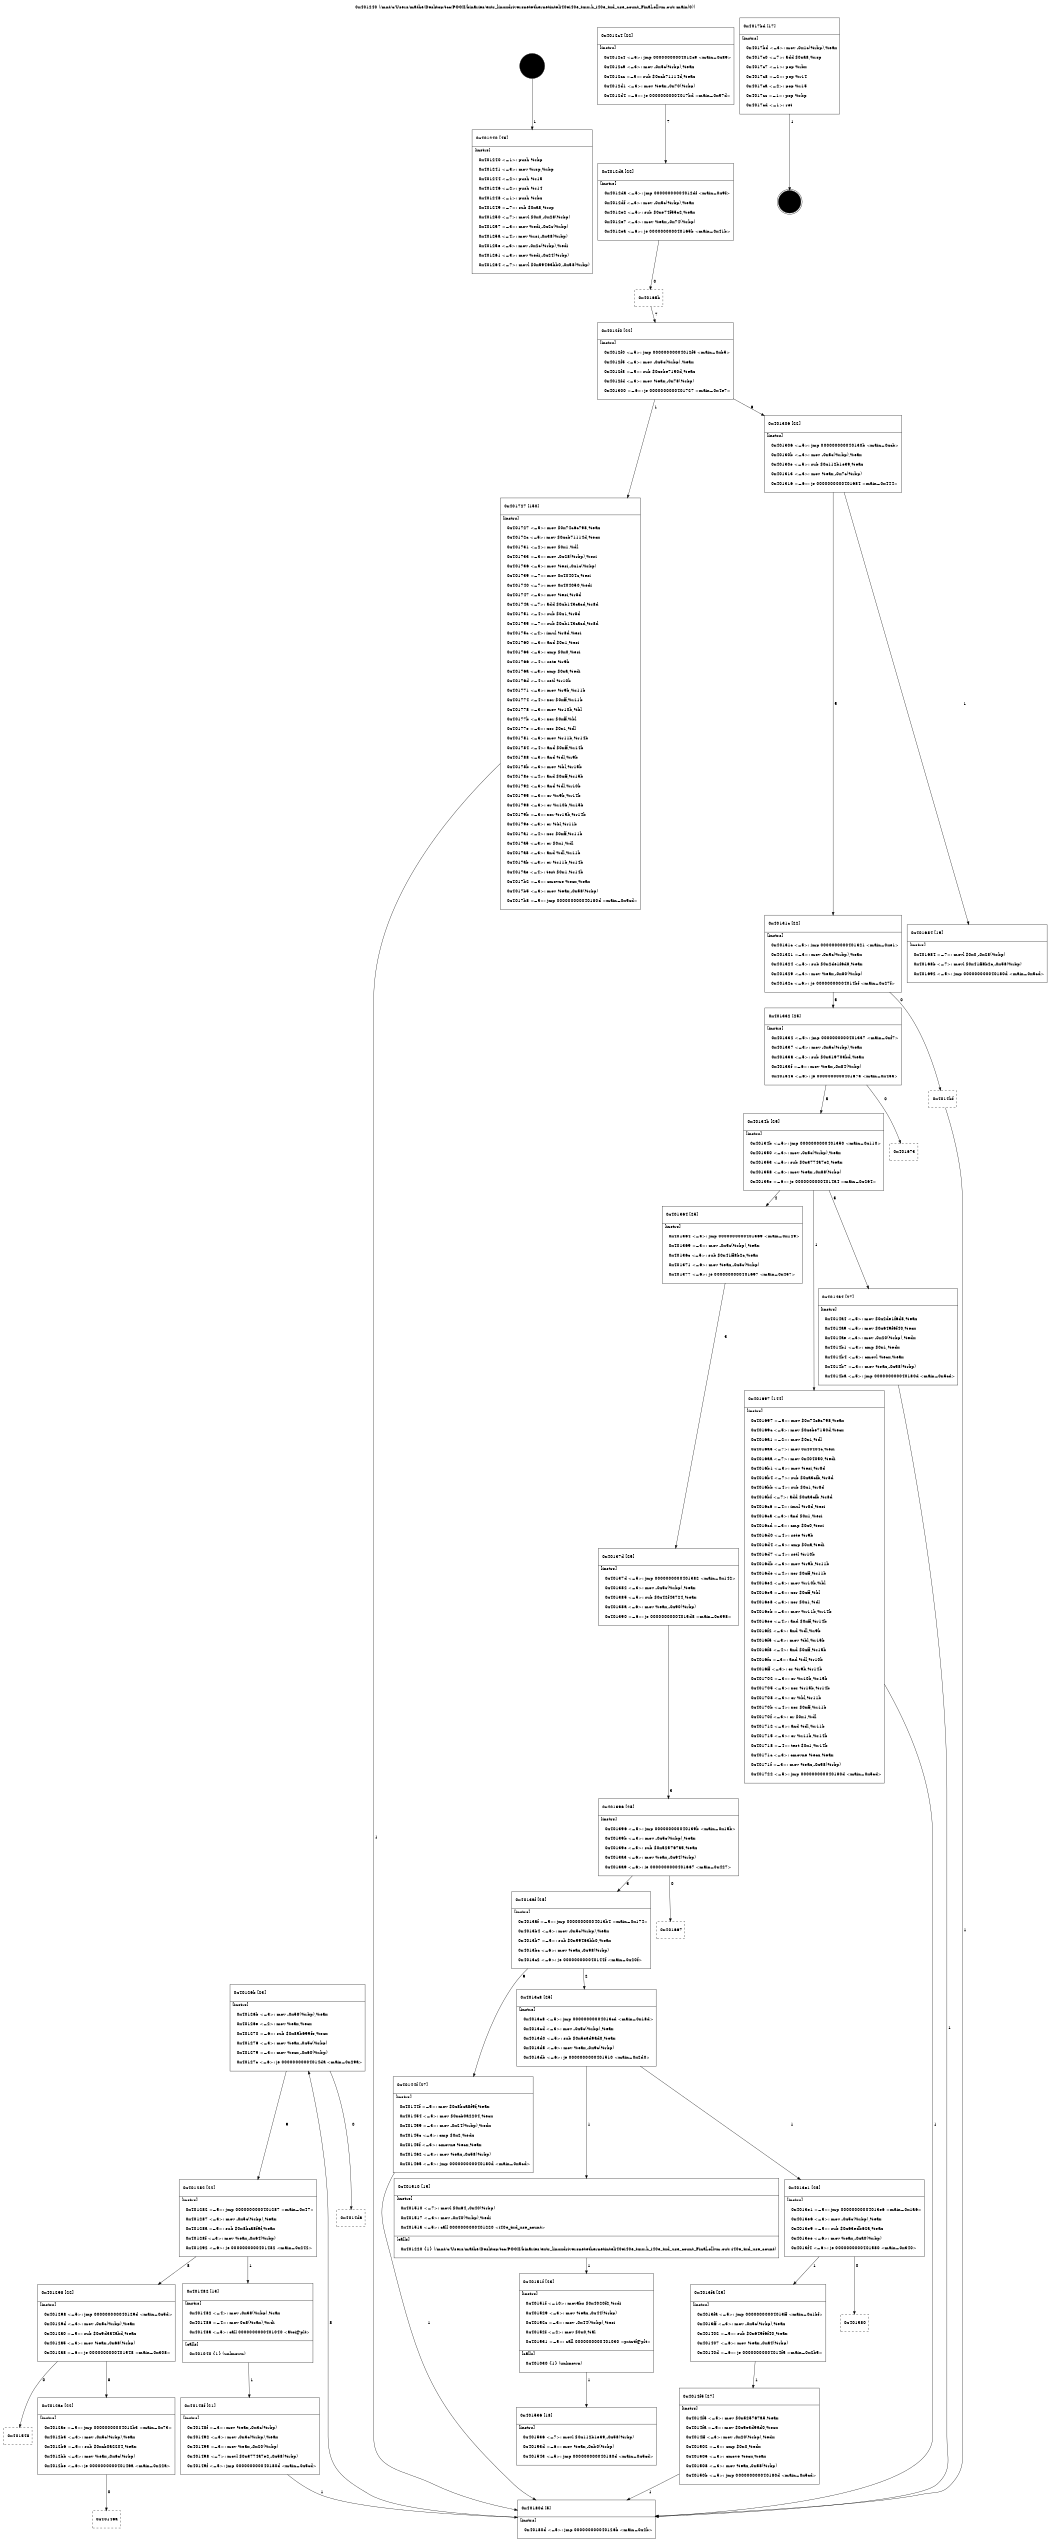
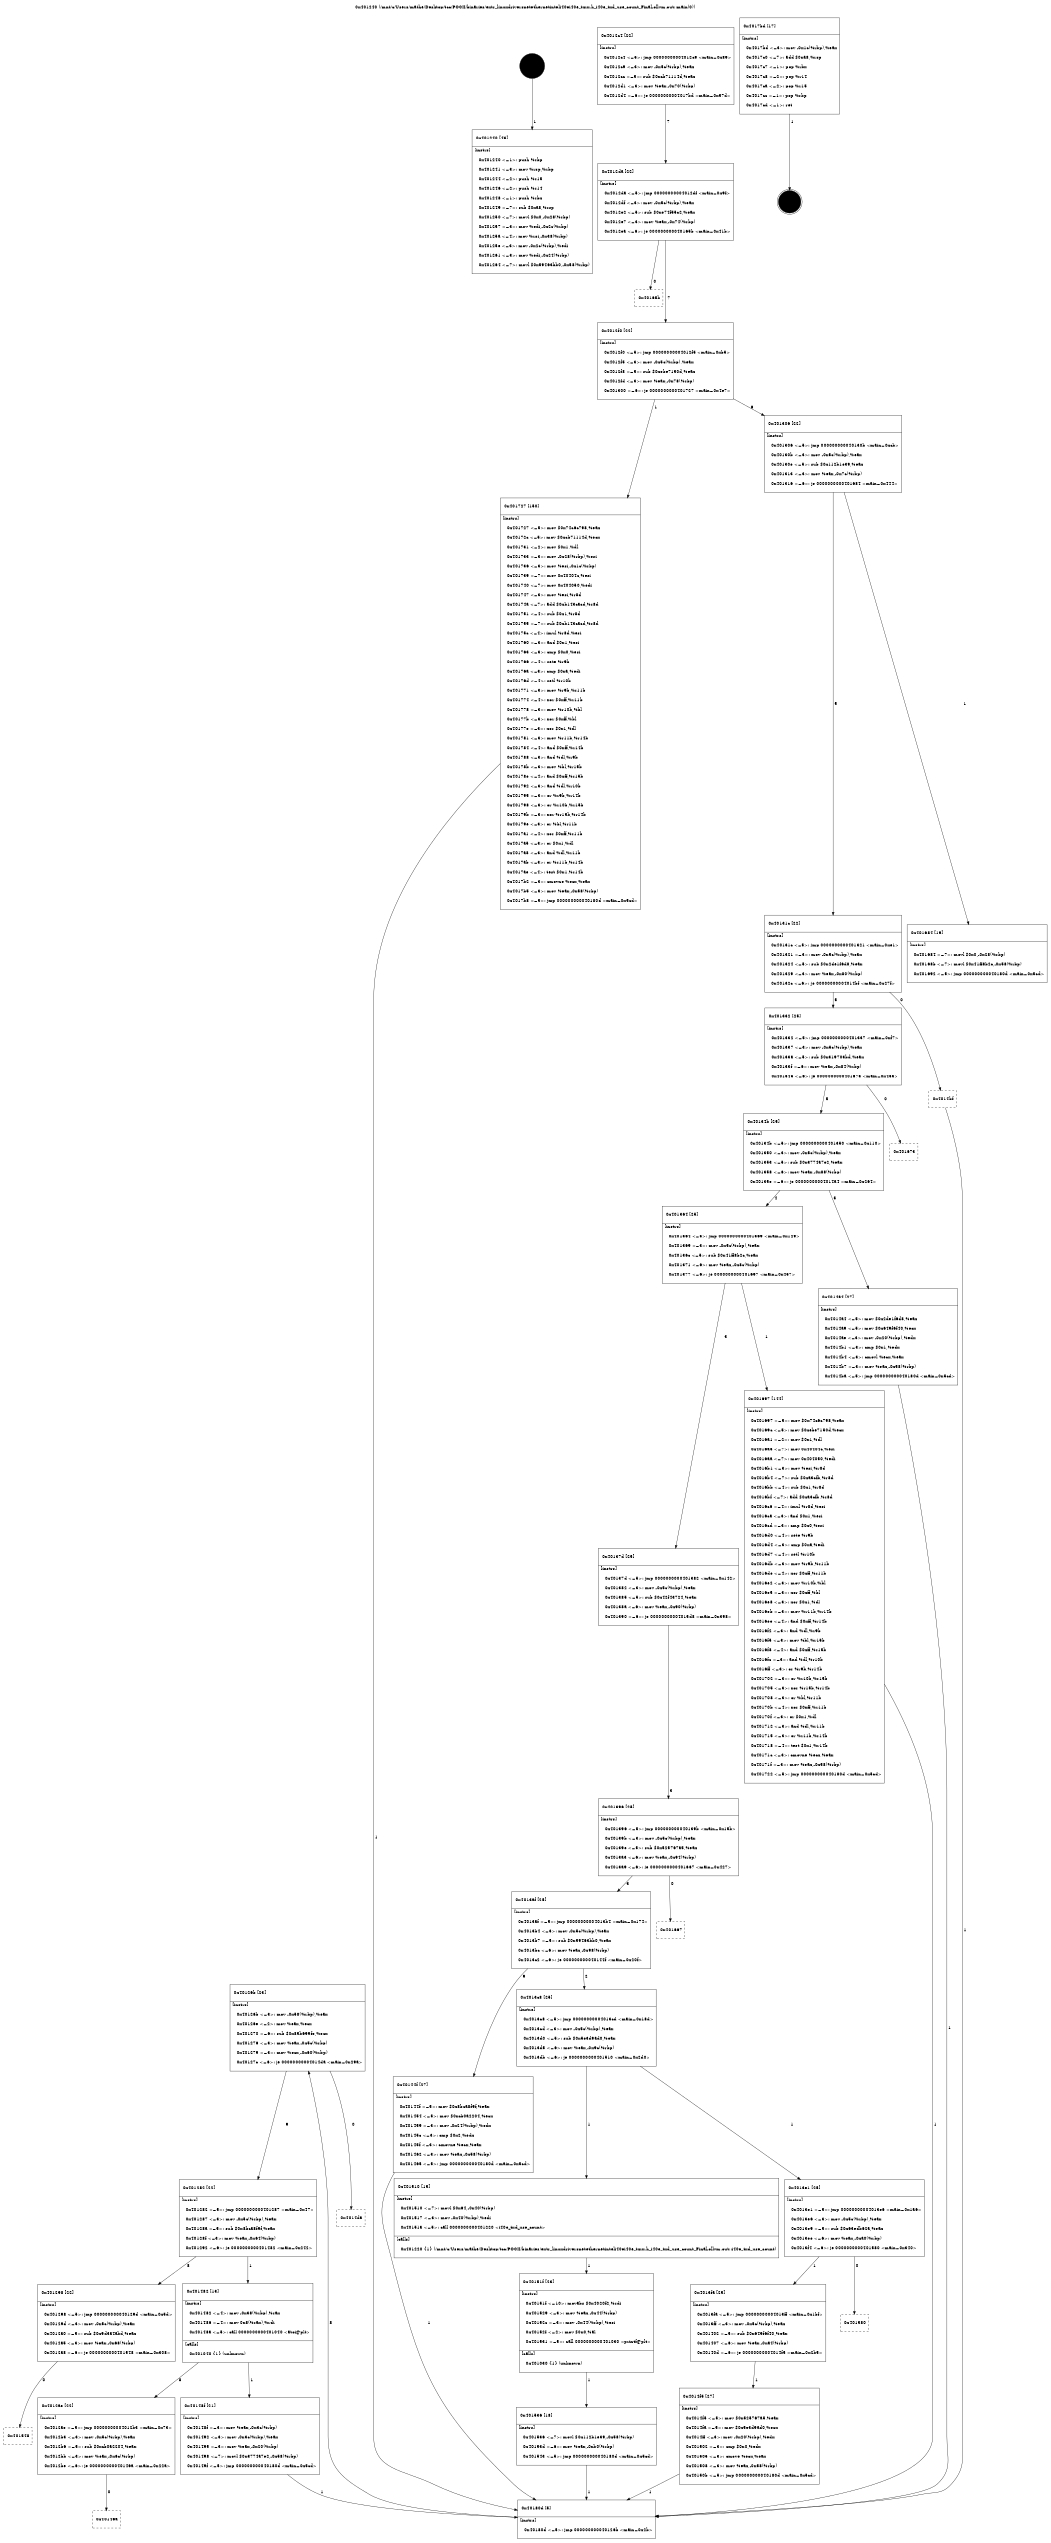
(653, 313) -> (666, 280)
(814, 1289) -> (754, 1335)
(106, 2378) -> (178, 2379)
none -> (586, 2481)
